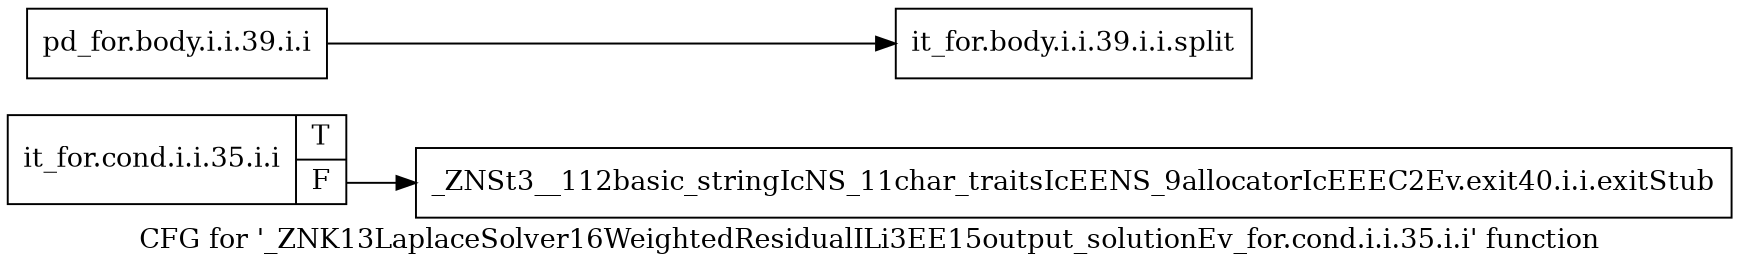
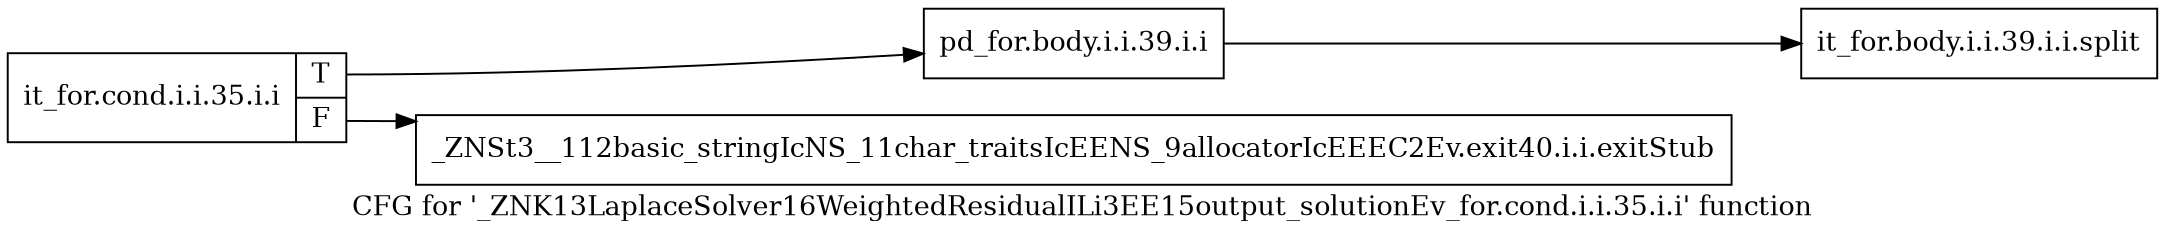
none -> (625, 69)
